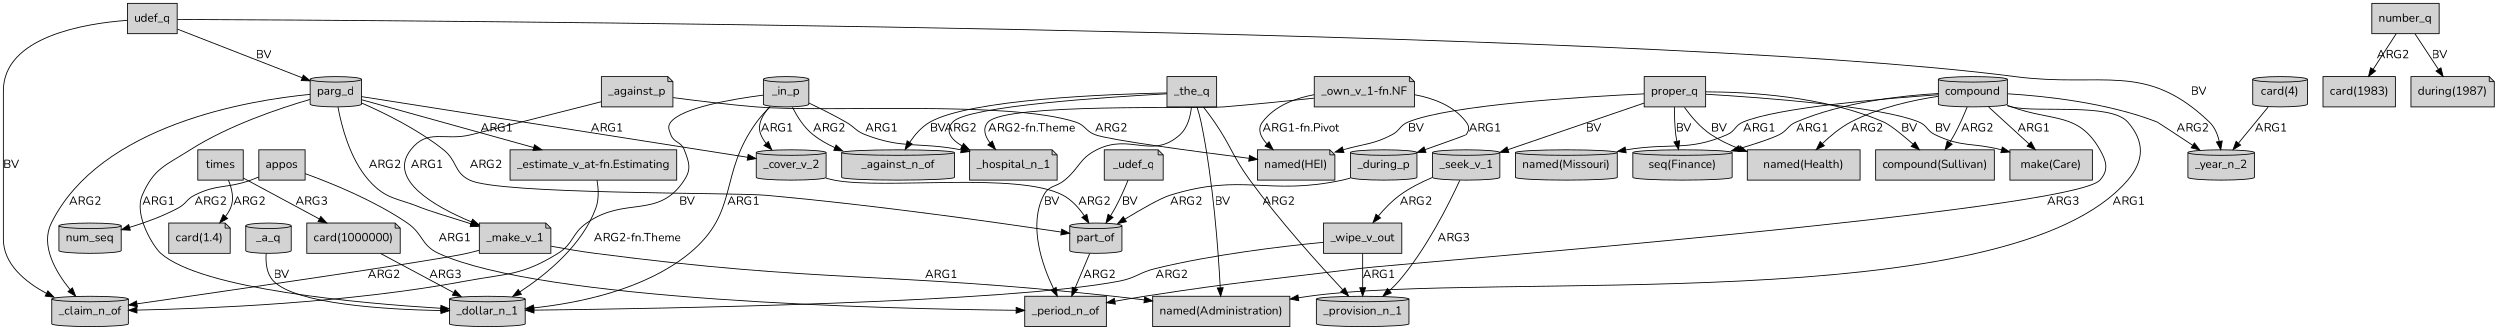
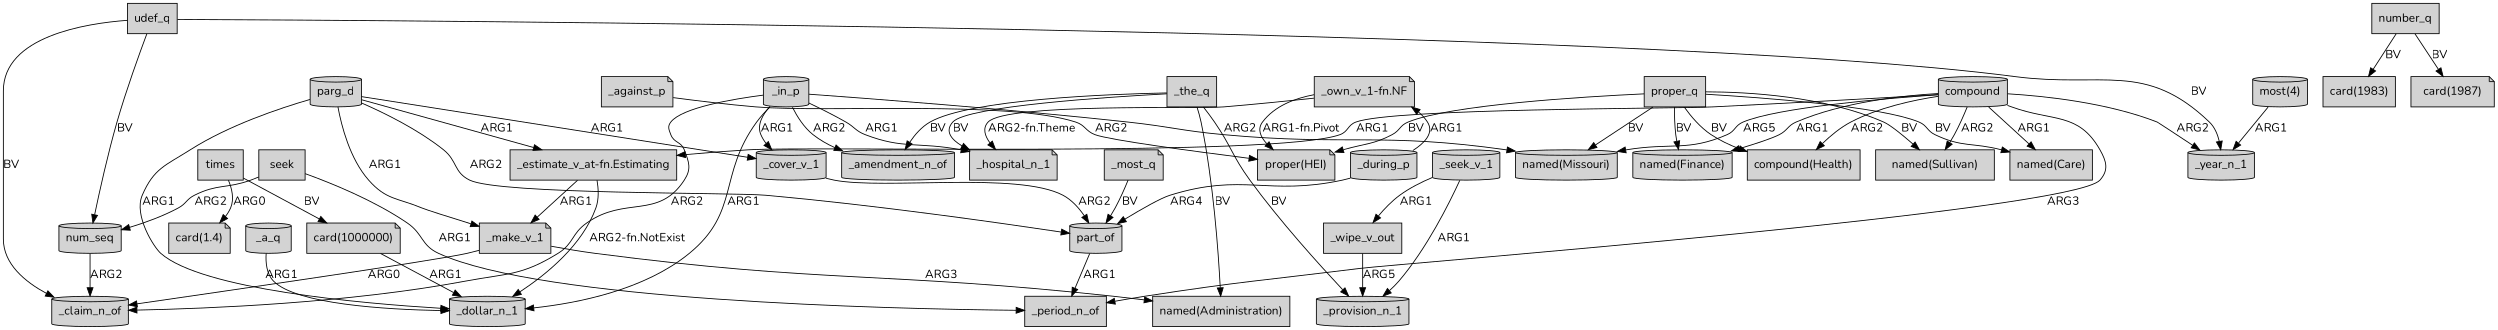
(240, 53) -> (117, 123)
(2393, 55) -> (2393, 55)
(2280, 92) -> (2280, 92)
(2453, 92) -> (2453, 92)
(1465, 121) -> (1429, 133)
none -> (1158, 126)
(1576, 126) -> (1624, 126)
(961, 128) -> (961, 128)
(1760, 128) -> (1760, 128)
(452, 137) -> (557, 199)
(132, 145) -> (90, 271)
(282, 165) -> (282, 165)
(385, 165) -> (385, 165)
(791, 165) -> (791, 165)
(898, 165) -> (898, 165)
(1134, 165) -> (1134, 165)
(1296, 165) -> (1296, 165)
(1682, 165) -> (1682, 165)
(1804, 165) -> (1804, 165)
(1935, 165) -> (1935, 165)
(2051, 165) -> (2051, 165)
(2221, 165) -> (2221, 165)
(1078, 166) -> none
(250, 202) -> (250, 202)
(312, 202) -> (312, 202)
(687, 202) -> (687, 202)
(1186, 202) -> (1186, 202)
(1279, 202) -> (1279, 202)
(1416, 202) -> (1416, 202)
(638, 238) -> (638, 238)
(1454, 238) -> (1454, 238)
(282, 275) -> (282, 275)
(384, 275) -> (384, 275)
(446, 275) -> (446, 275)
(941, 275) -> (941, 275)
(1100, 275) -> (1100, 275)
(1379, 275) -> (1379, 275)
(1817, 275) -> (1345, 132)
(931, 299) -> none
